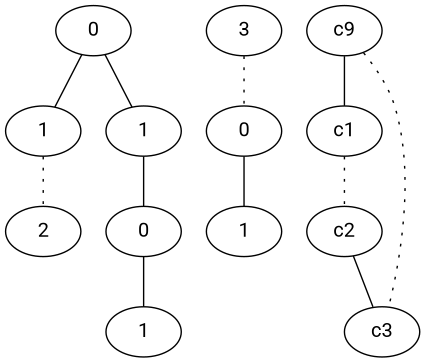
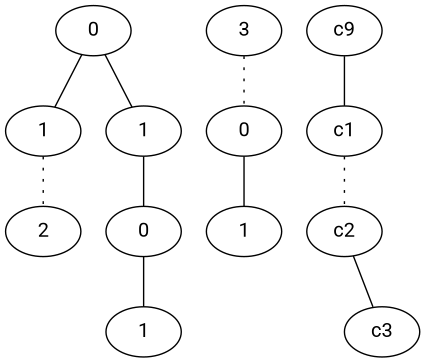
(405, 176) -> none
